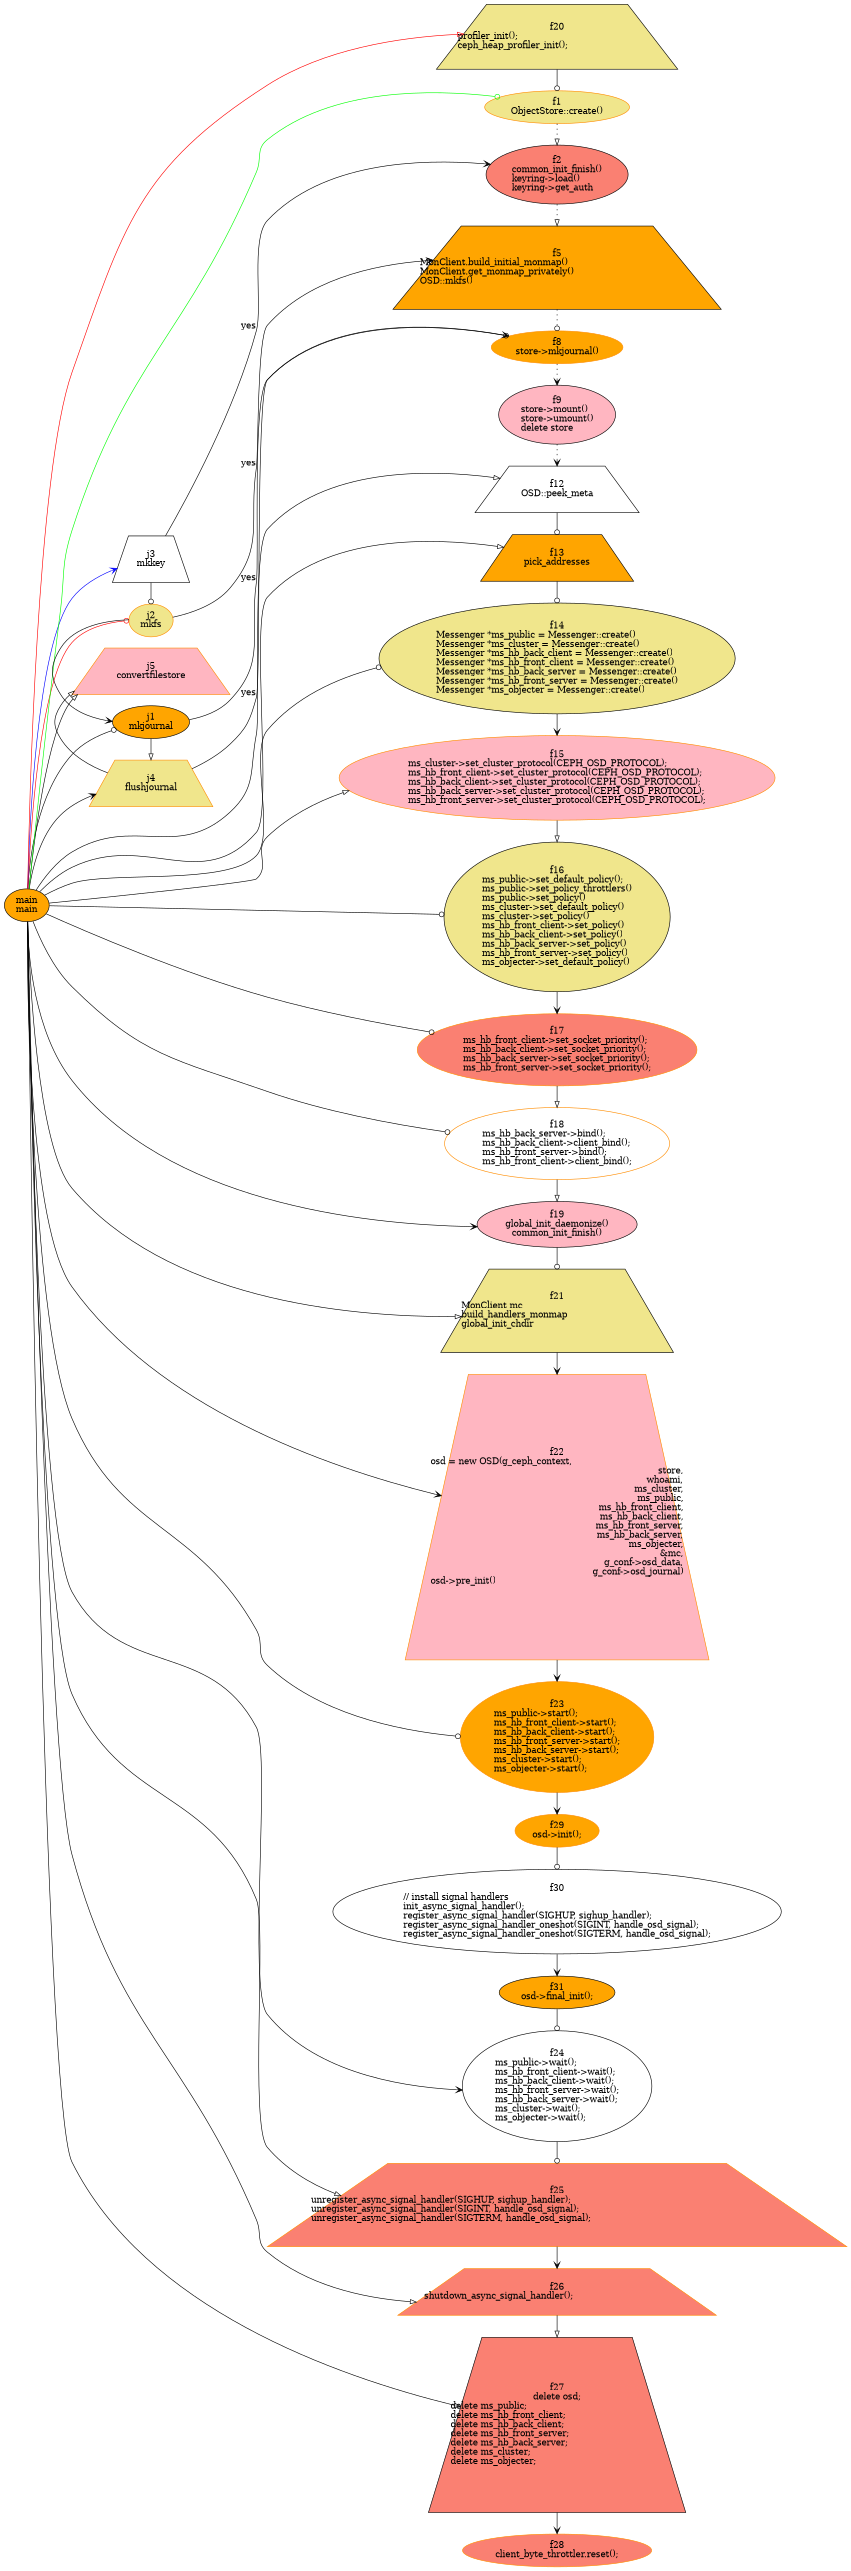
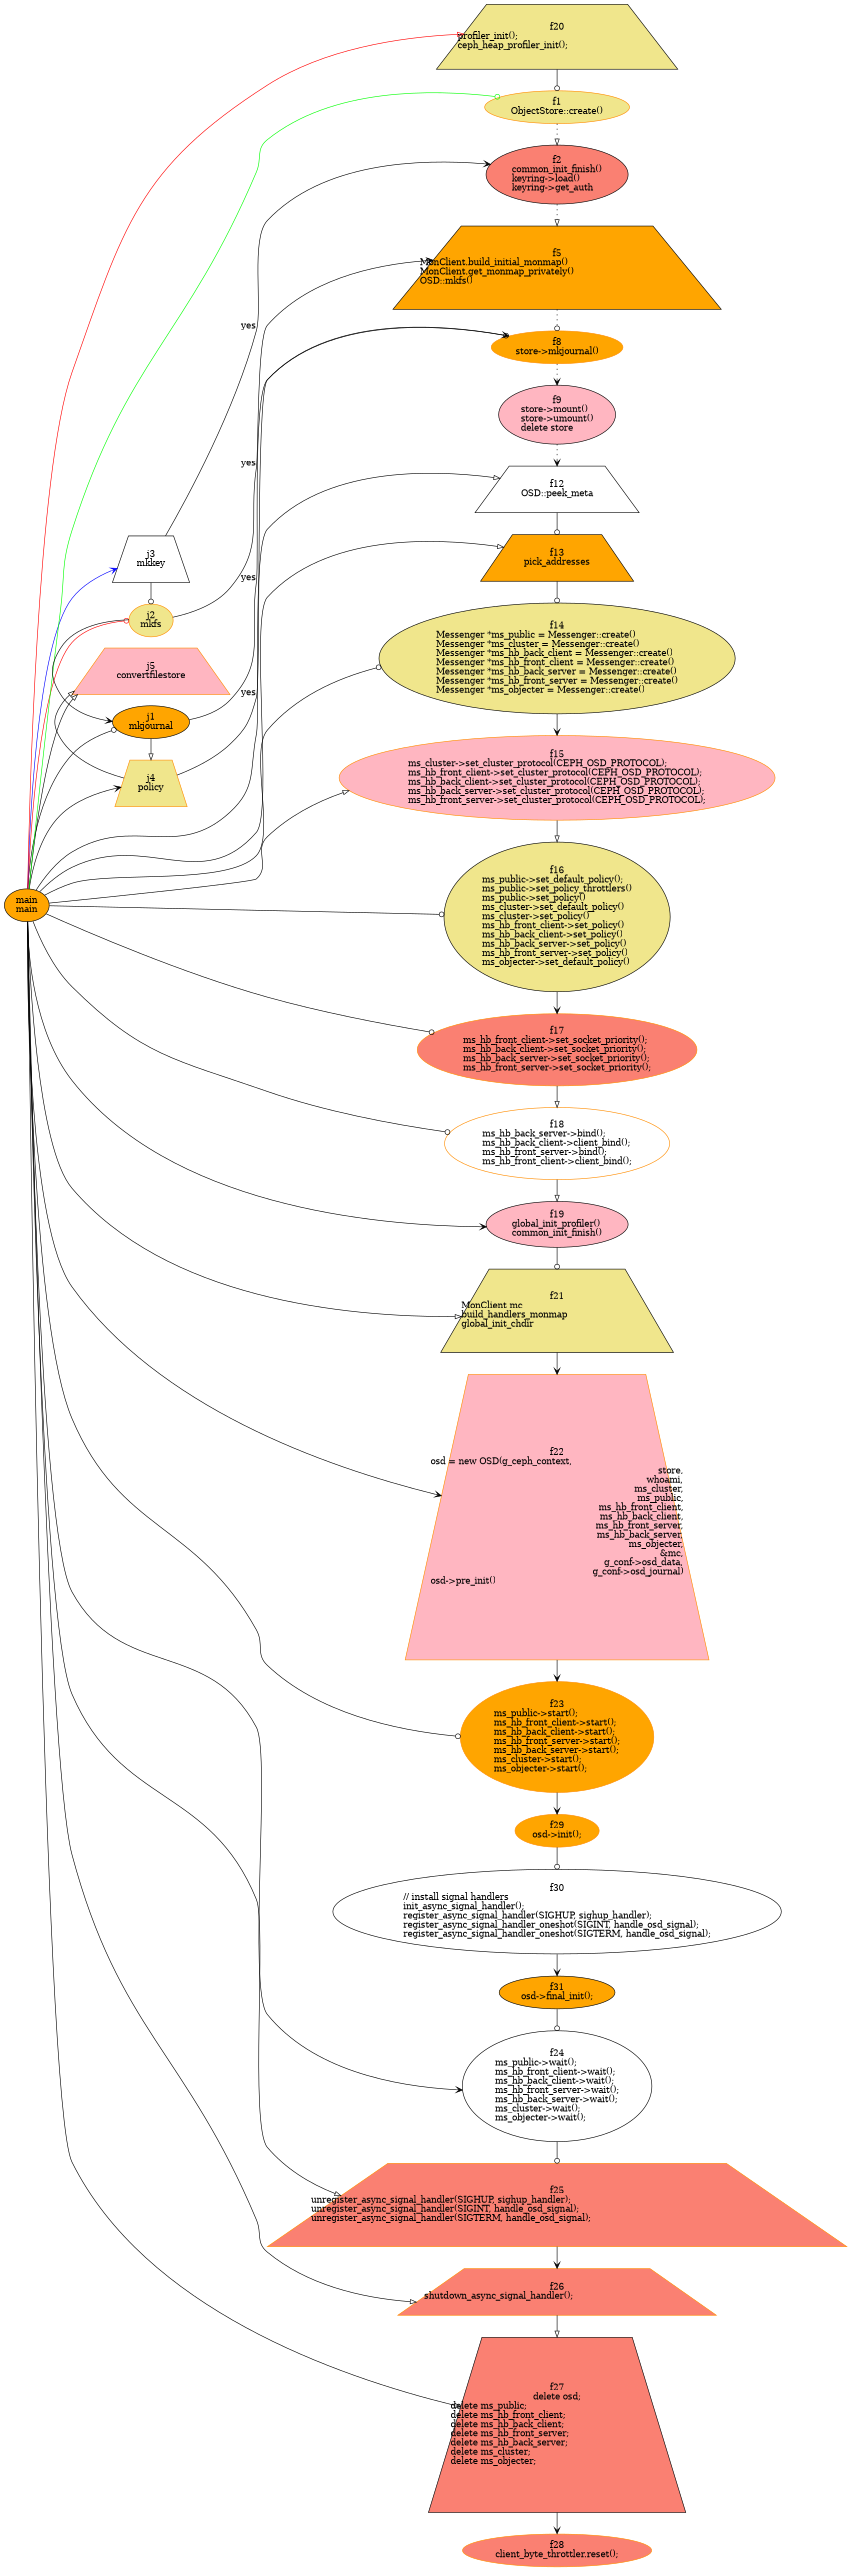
(151, 783) -> (151, 783)
(557, 1224) -> (557, 1224)
